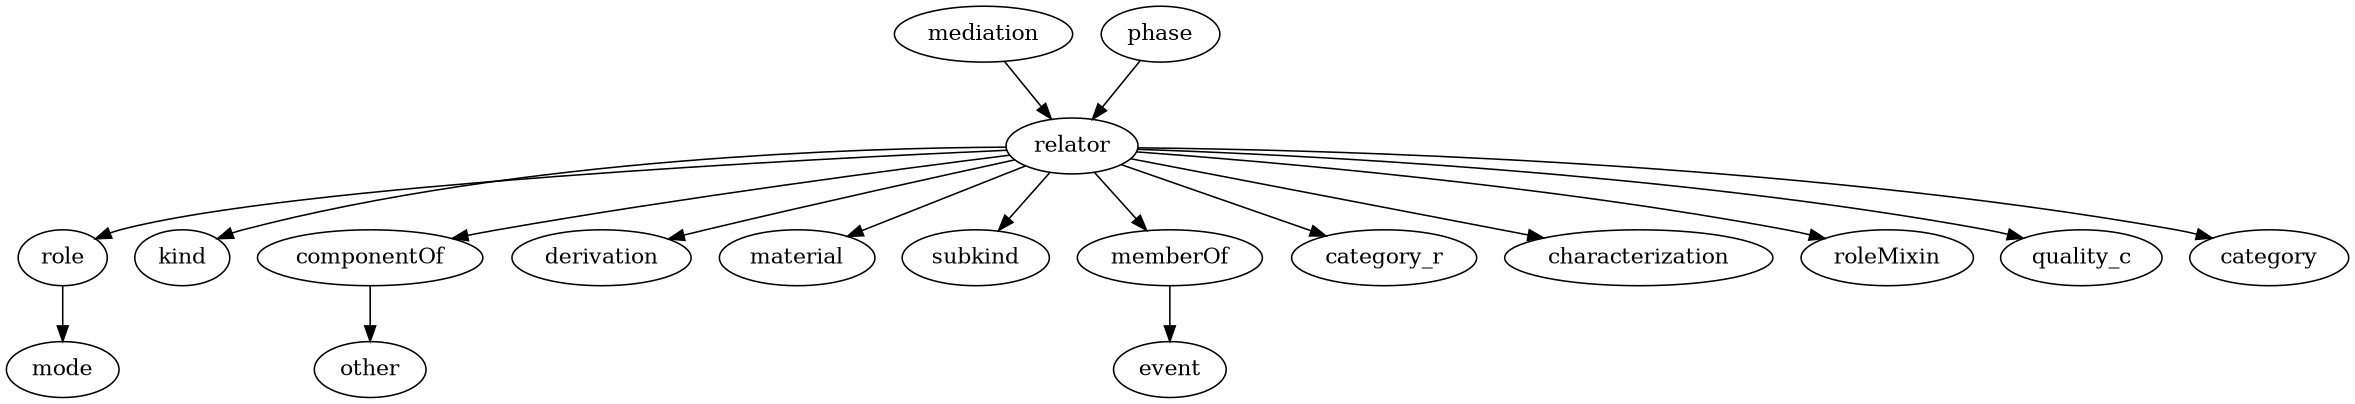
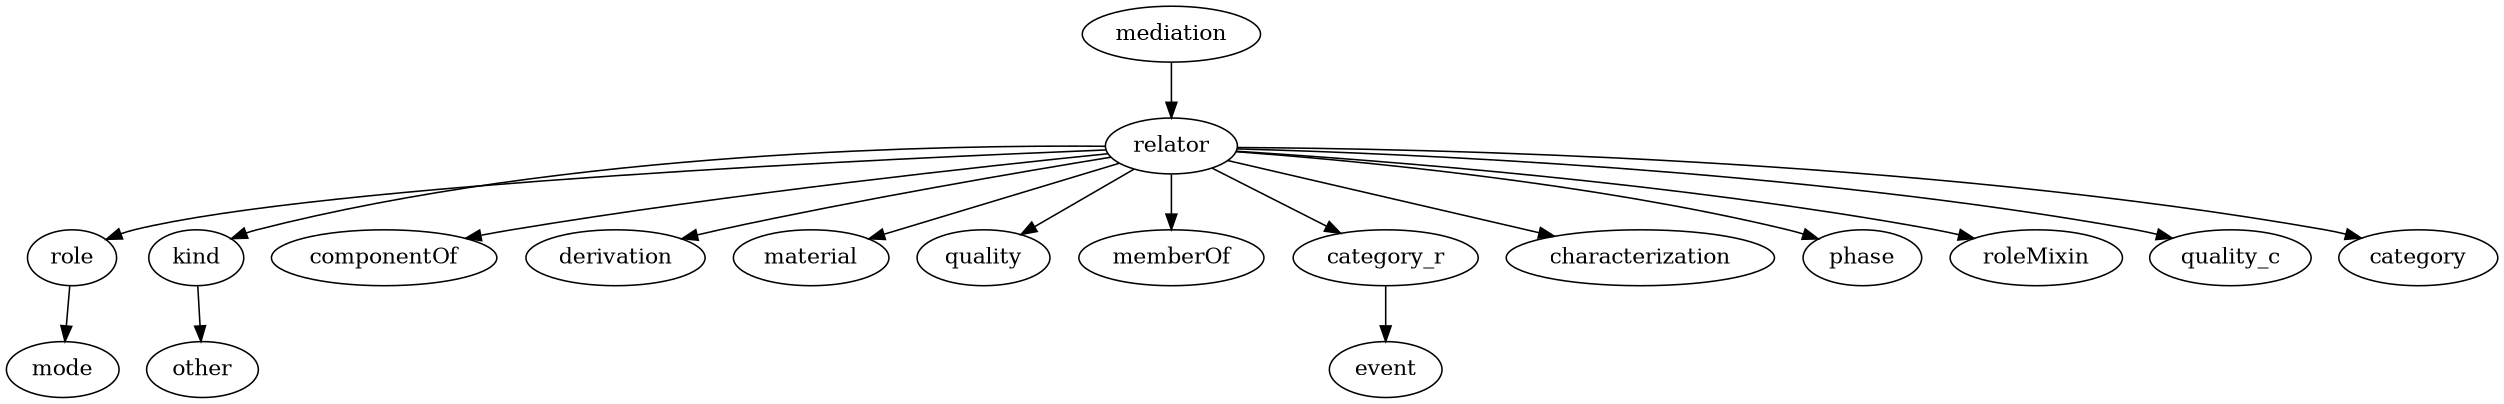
(1121, 84) -> (1578, 190)
(976, 258) -> (984, 258)
(370, 306) -> (199, 306)
(1170, 306) -> (1386, 306)
